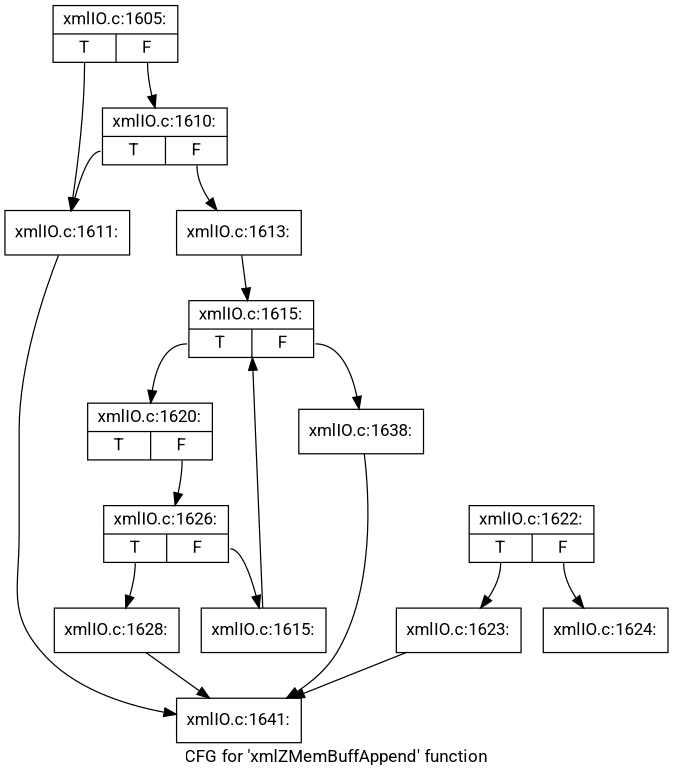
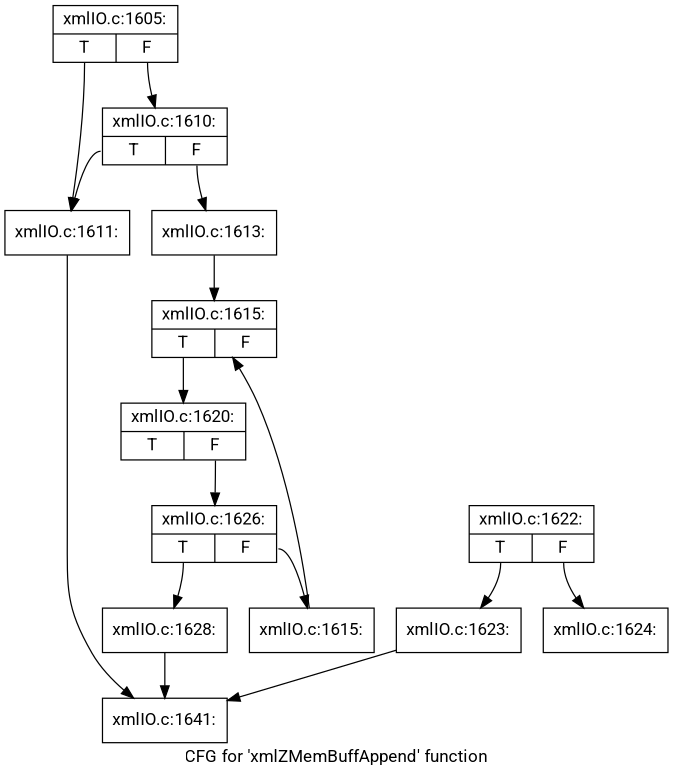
(361, 432) -> none
